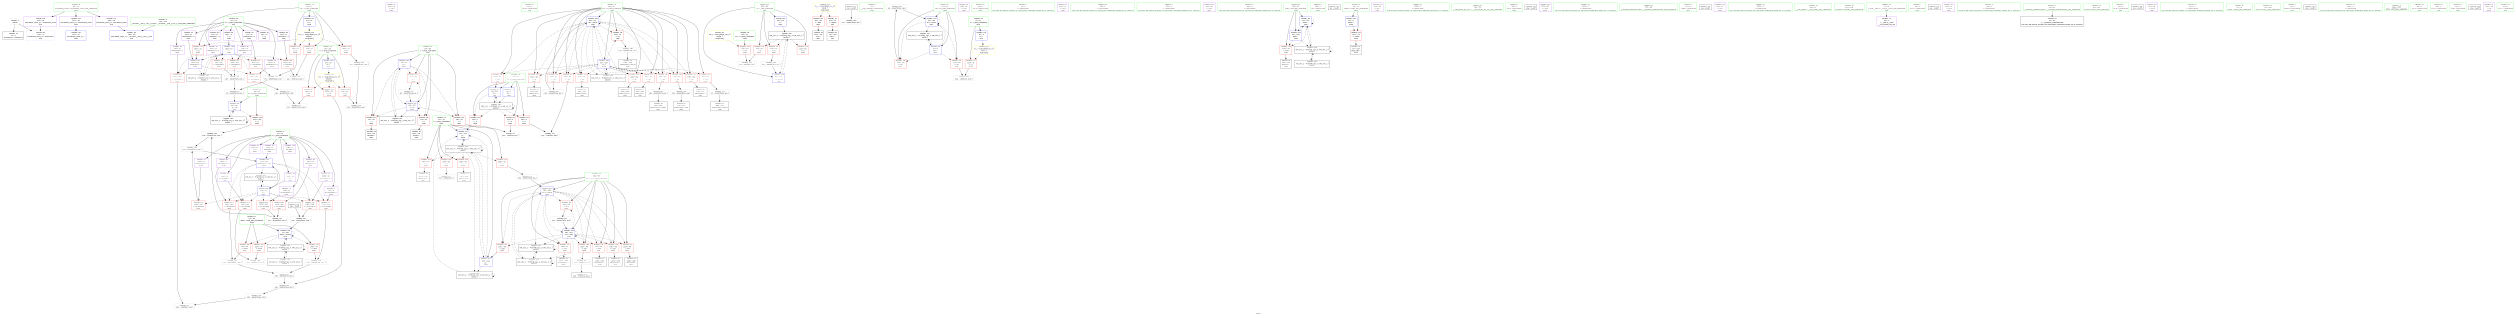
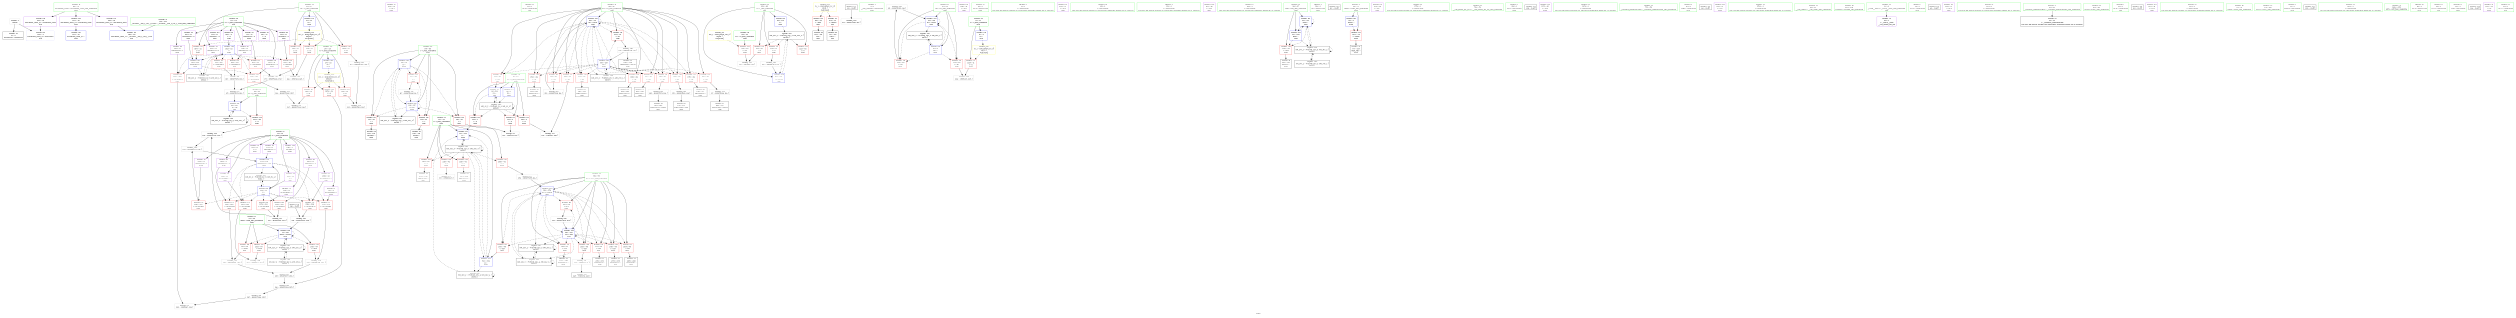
(608, 35) -> (617, 56)
